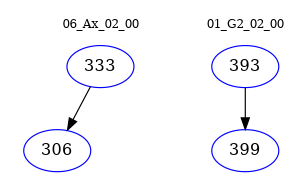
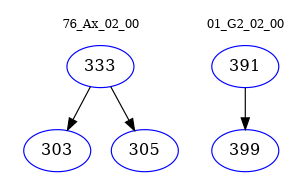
(101, 25) -> (101, 25)
(245, 67) -> (245, 67)
(57, 151) -> (57, 151)
none -> (145, 151)
